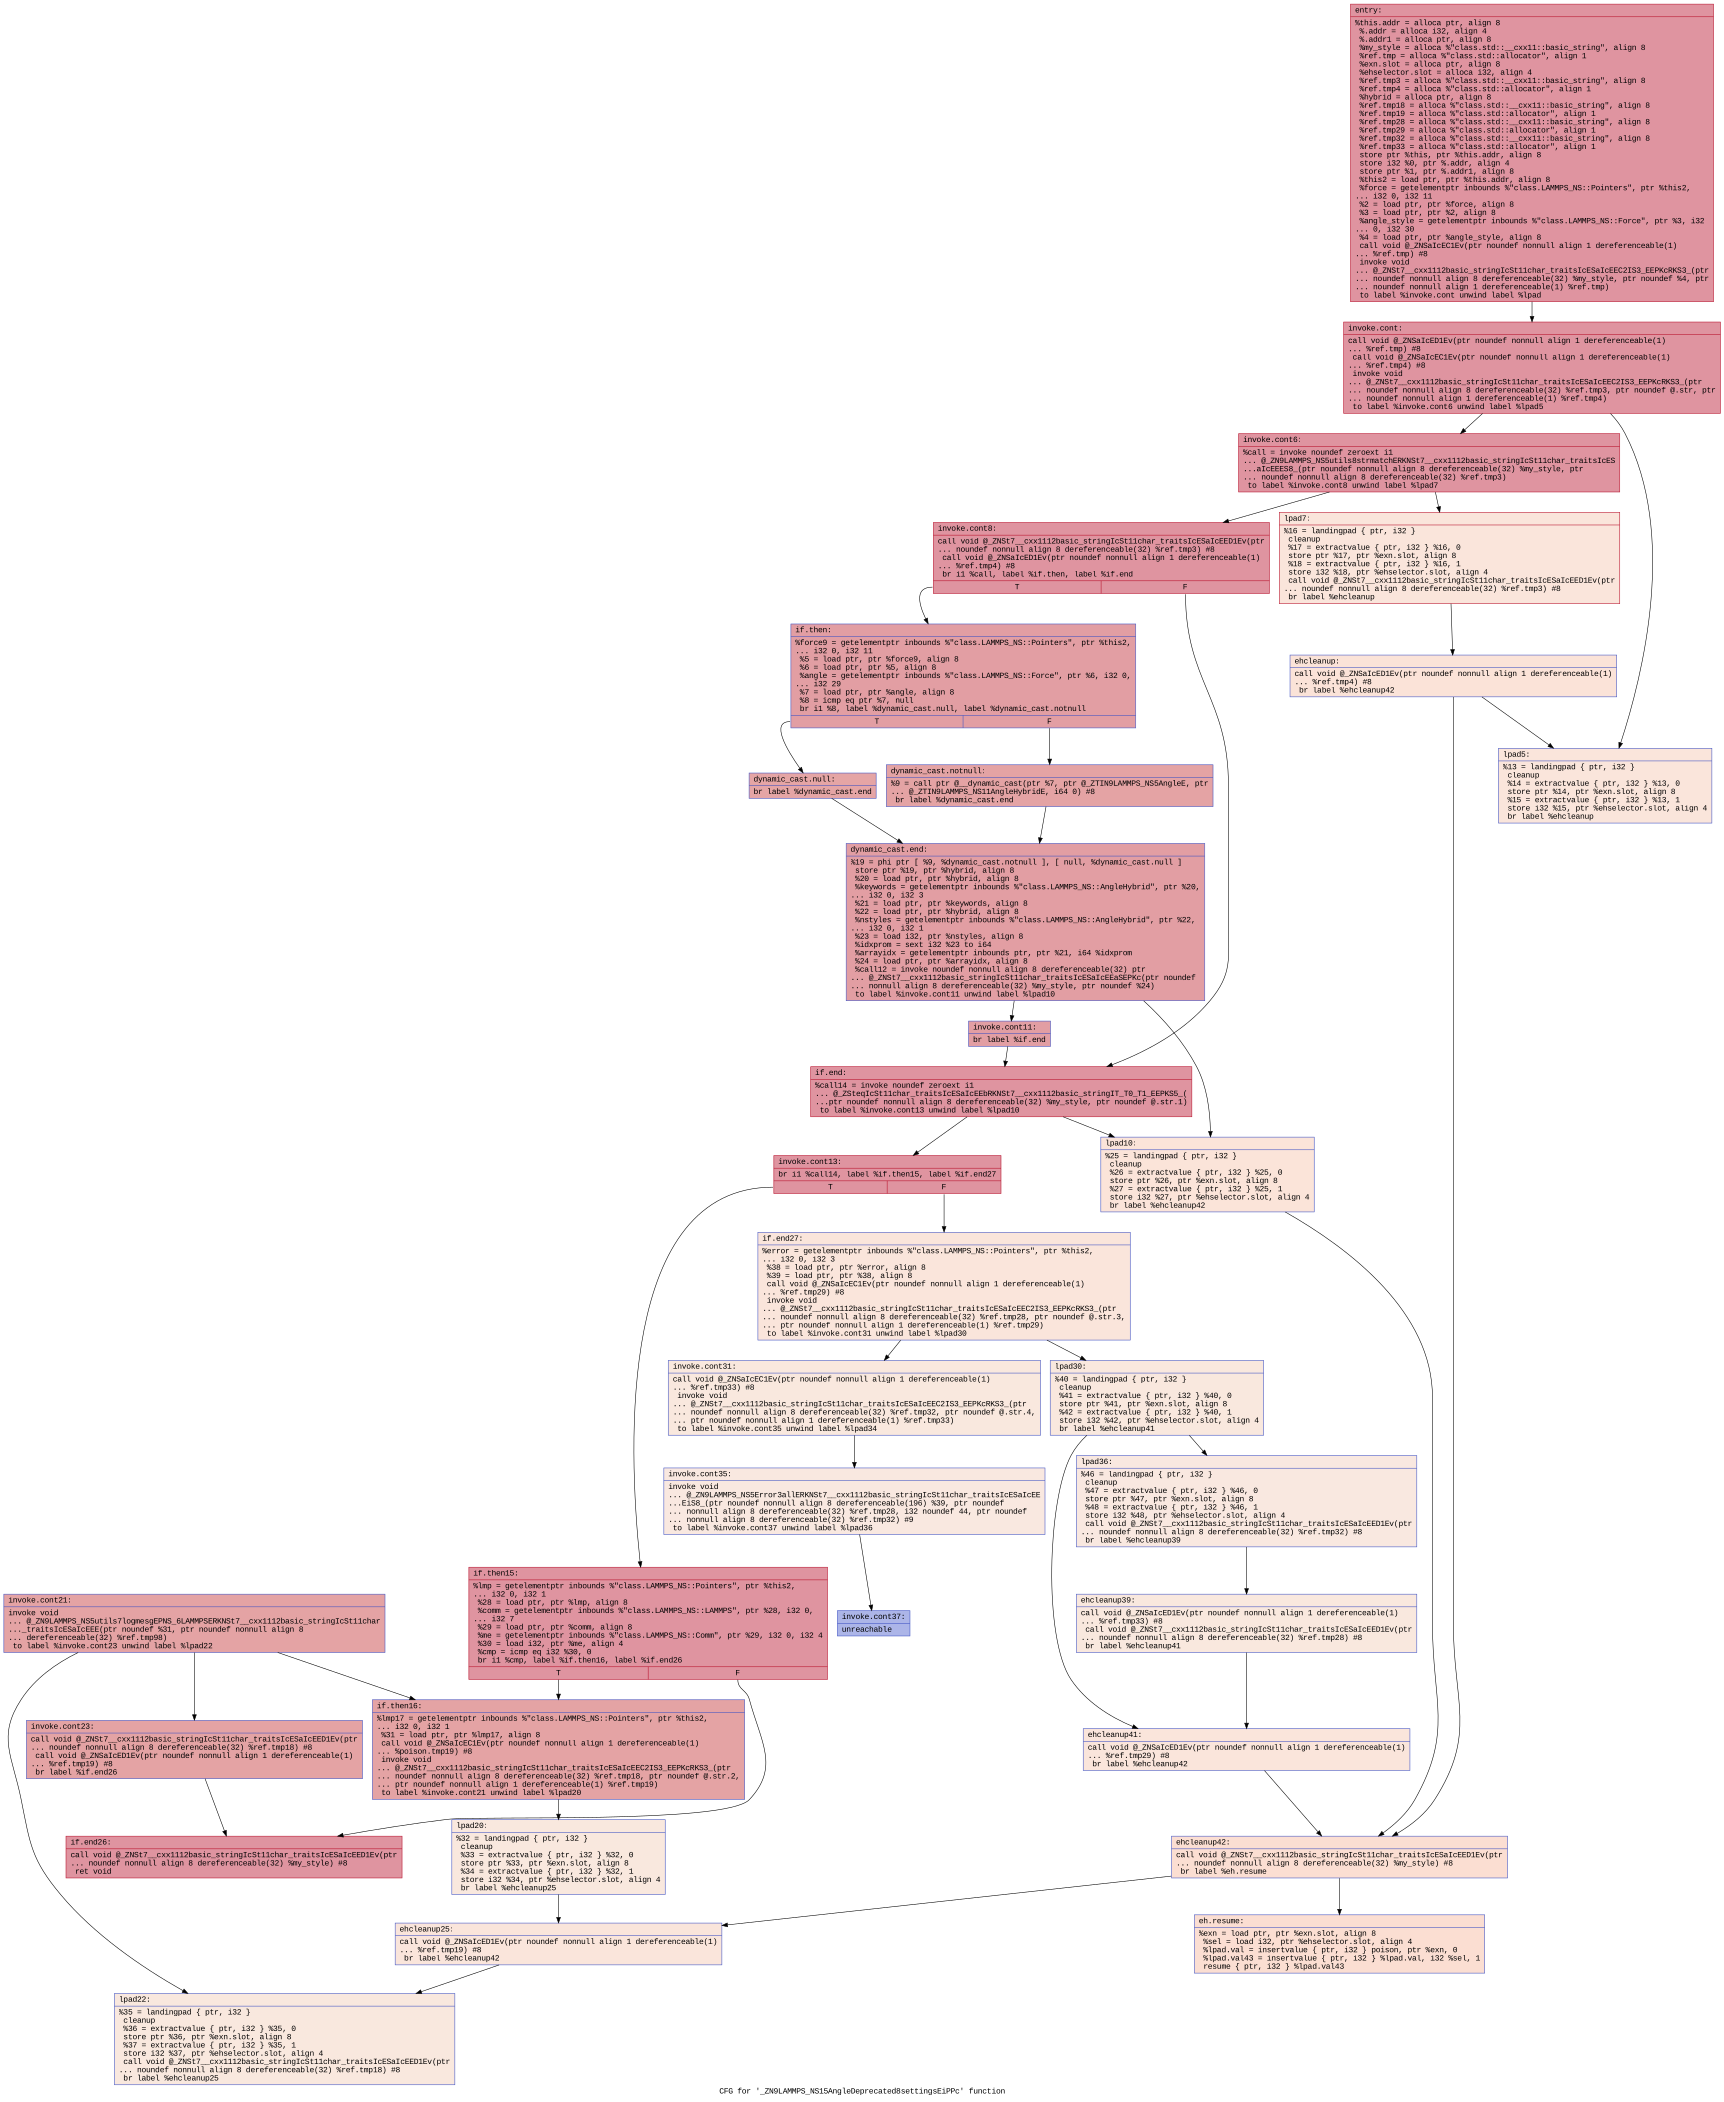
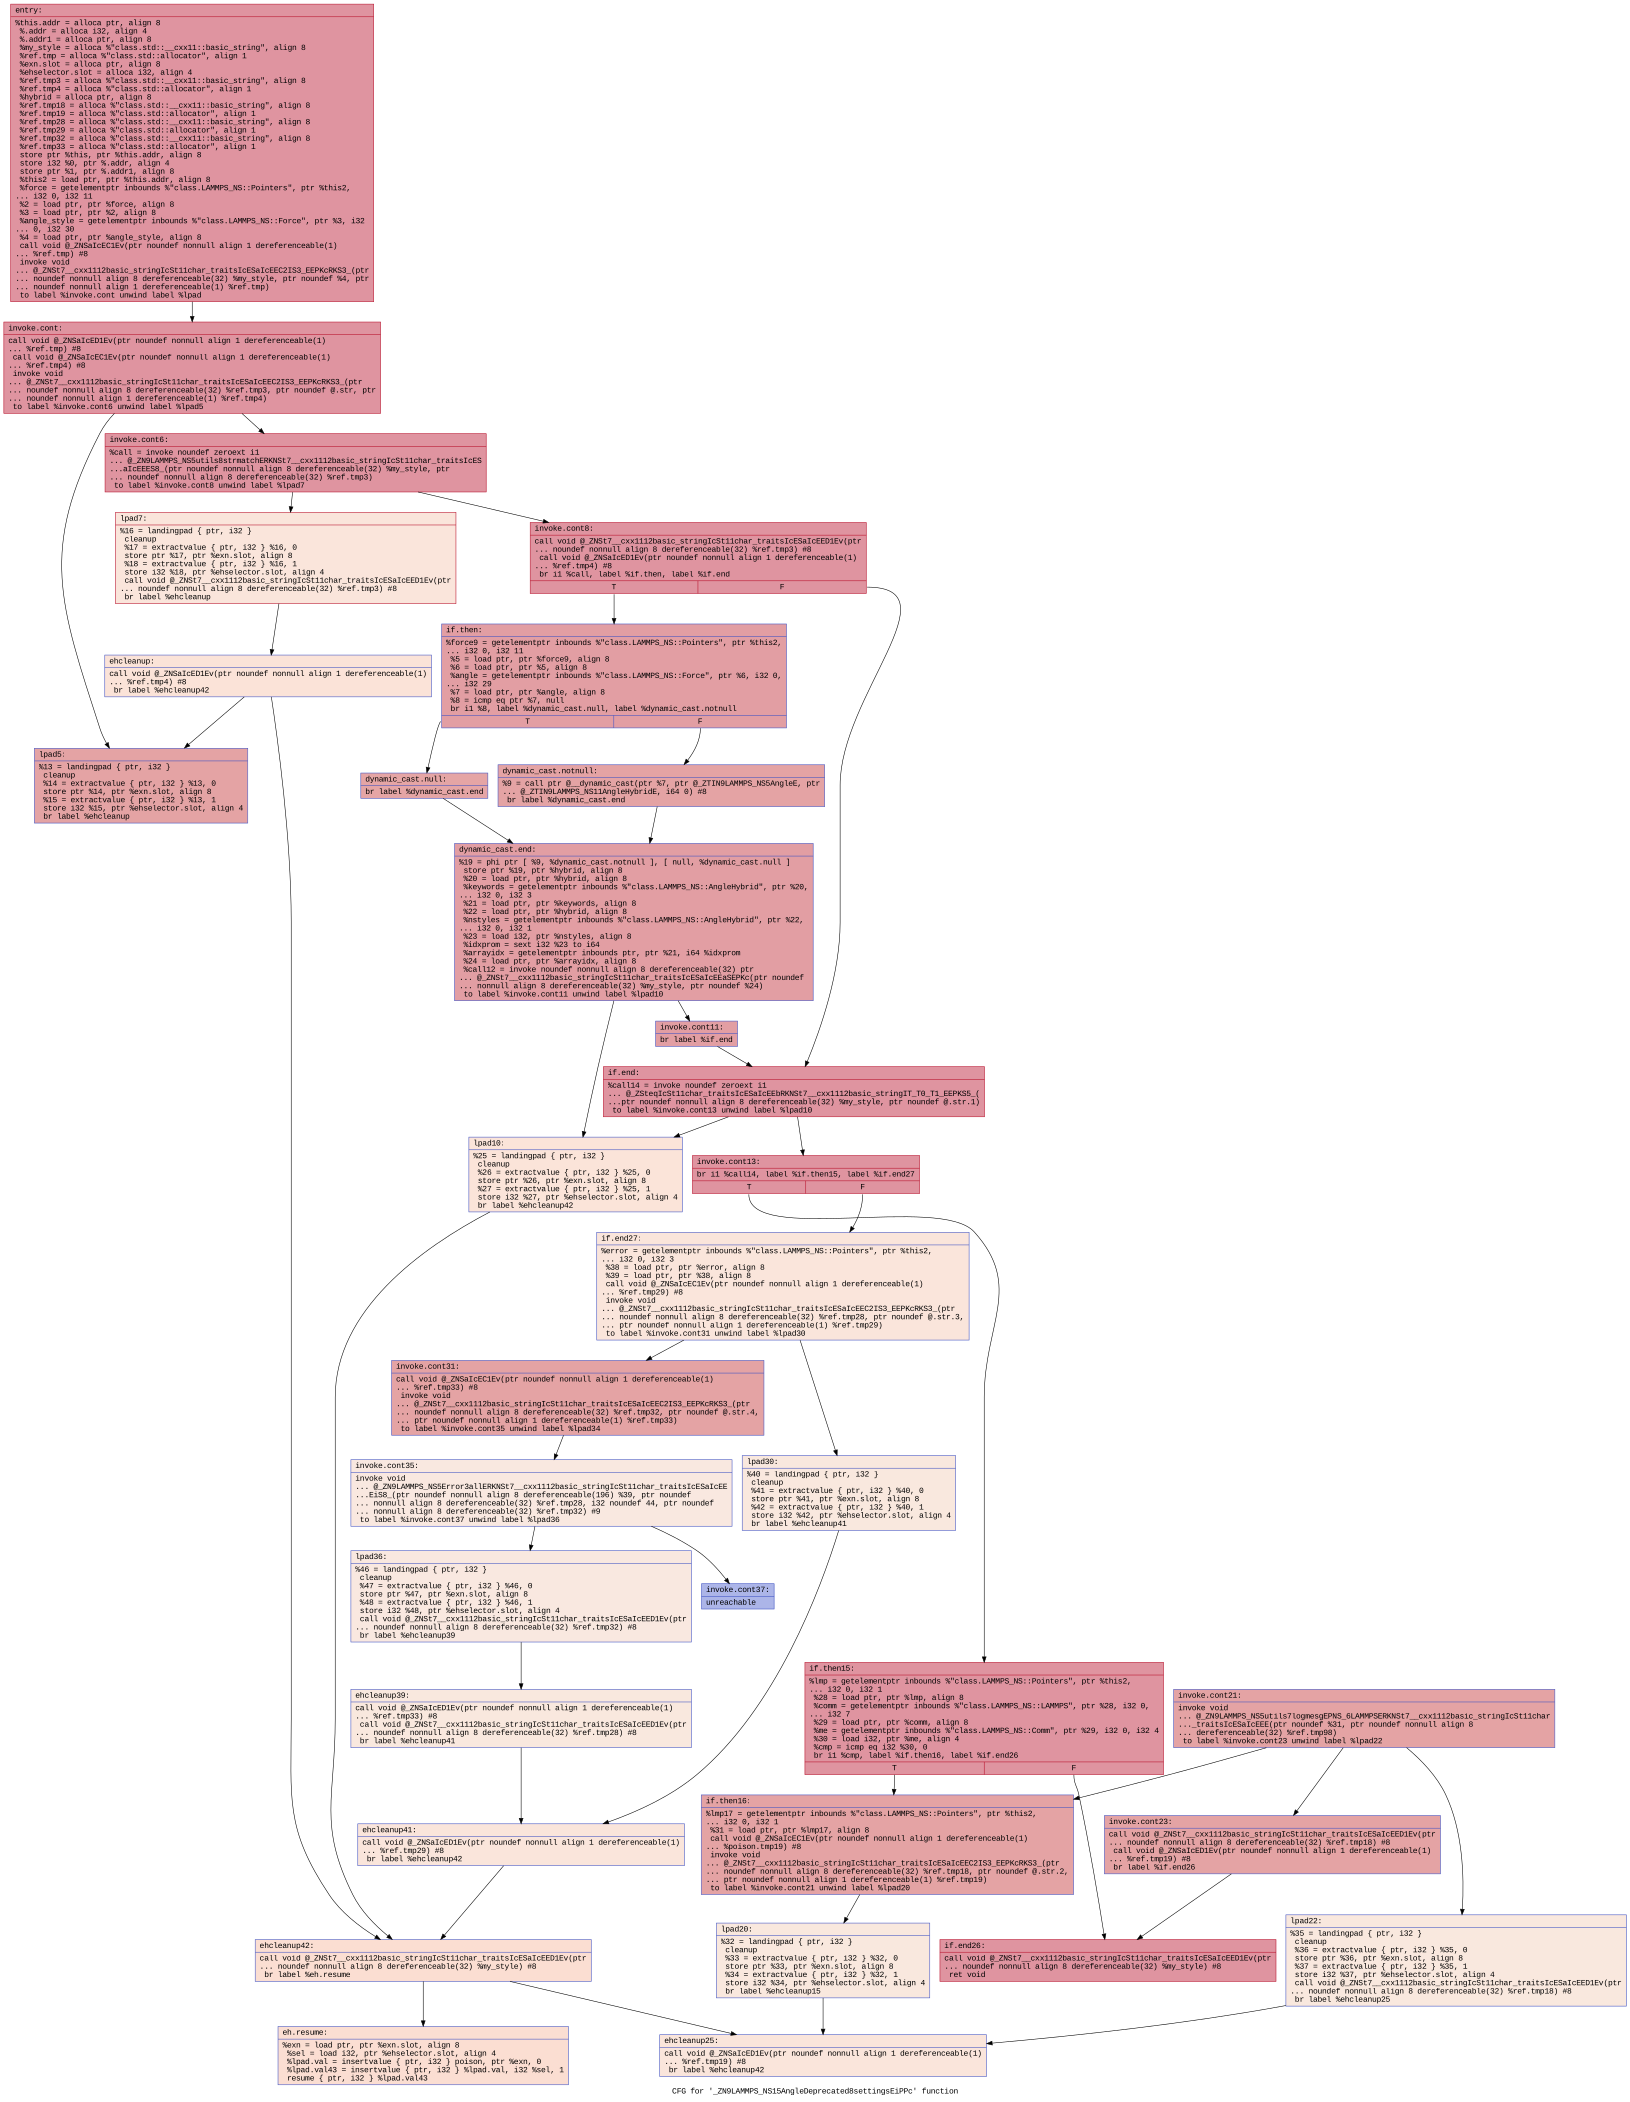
(1605, 786) -> (141, 786)
(854, 1398) -> (578, 1398)
(1196, 1443) -> (533, 1536)
(506, 1888) -> (771, 1991)
(460, 1978) -> (1140, 2028)
